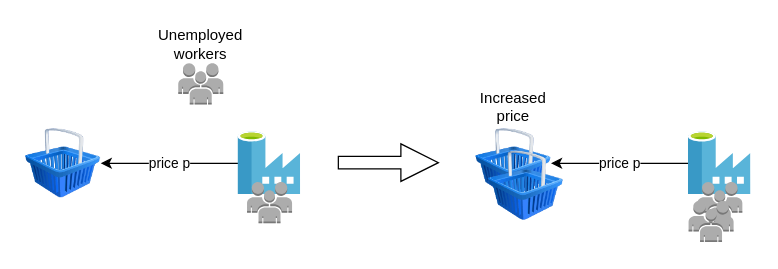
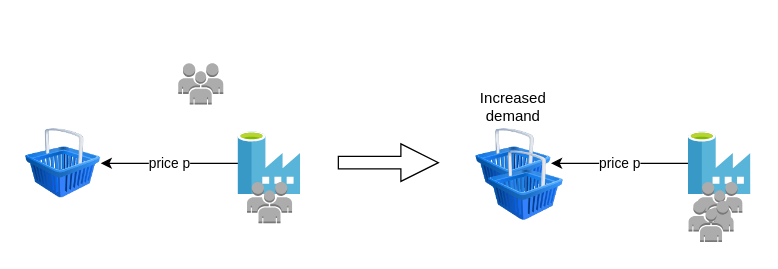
(201, 44) -> none
(513, 107) -> (513, 107)
